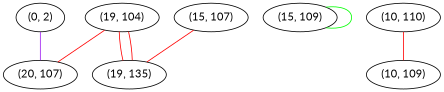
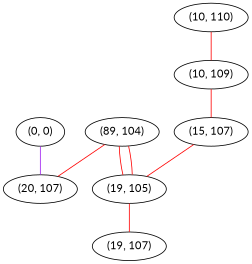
(40, 17) -> (40, 132)
(122, 17) -> (122, 132)
(300, 17) -> none
(129, 75) -> (129, 189)
none -> (211, 103)
none -> (129, 246)
